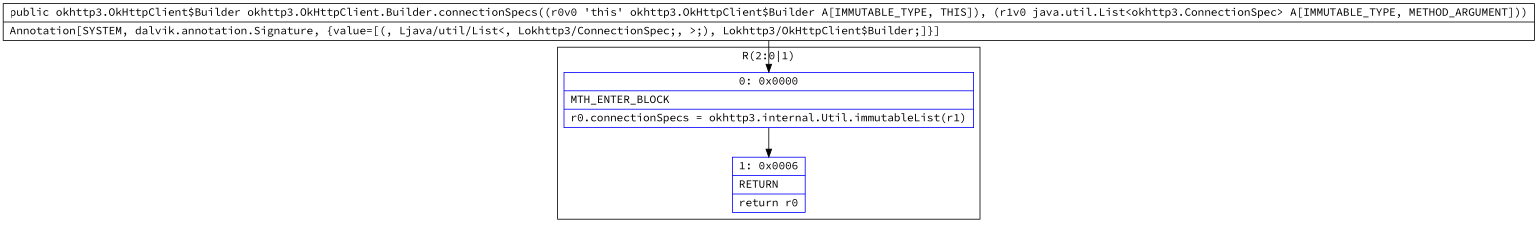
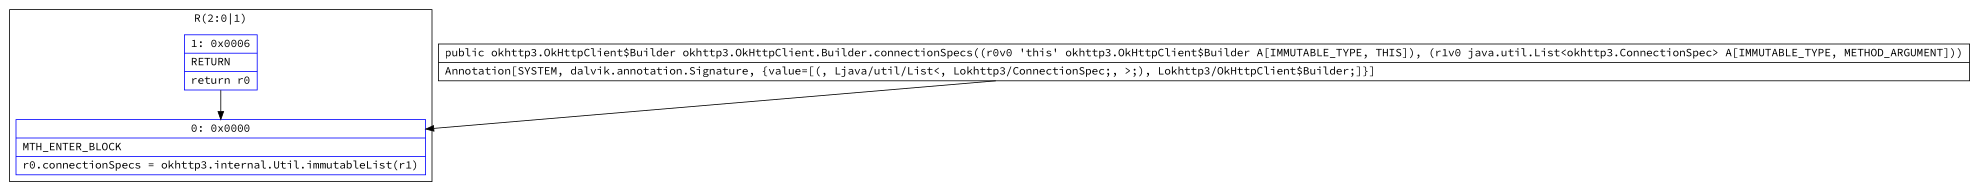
(769, 138) -> (221, 101)
